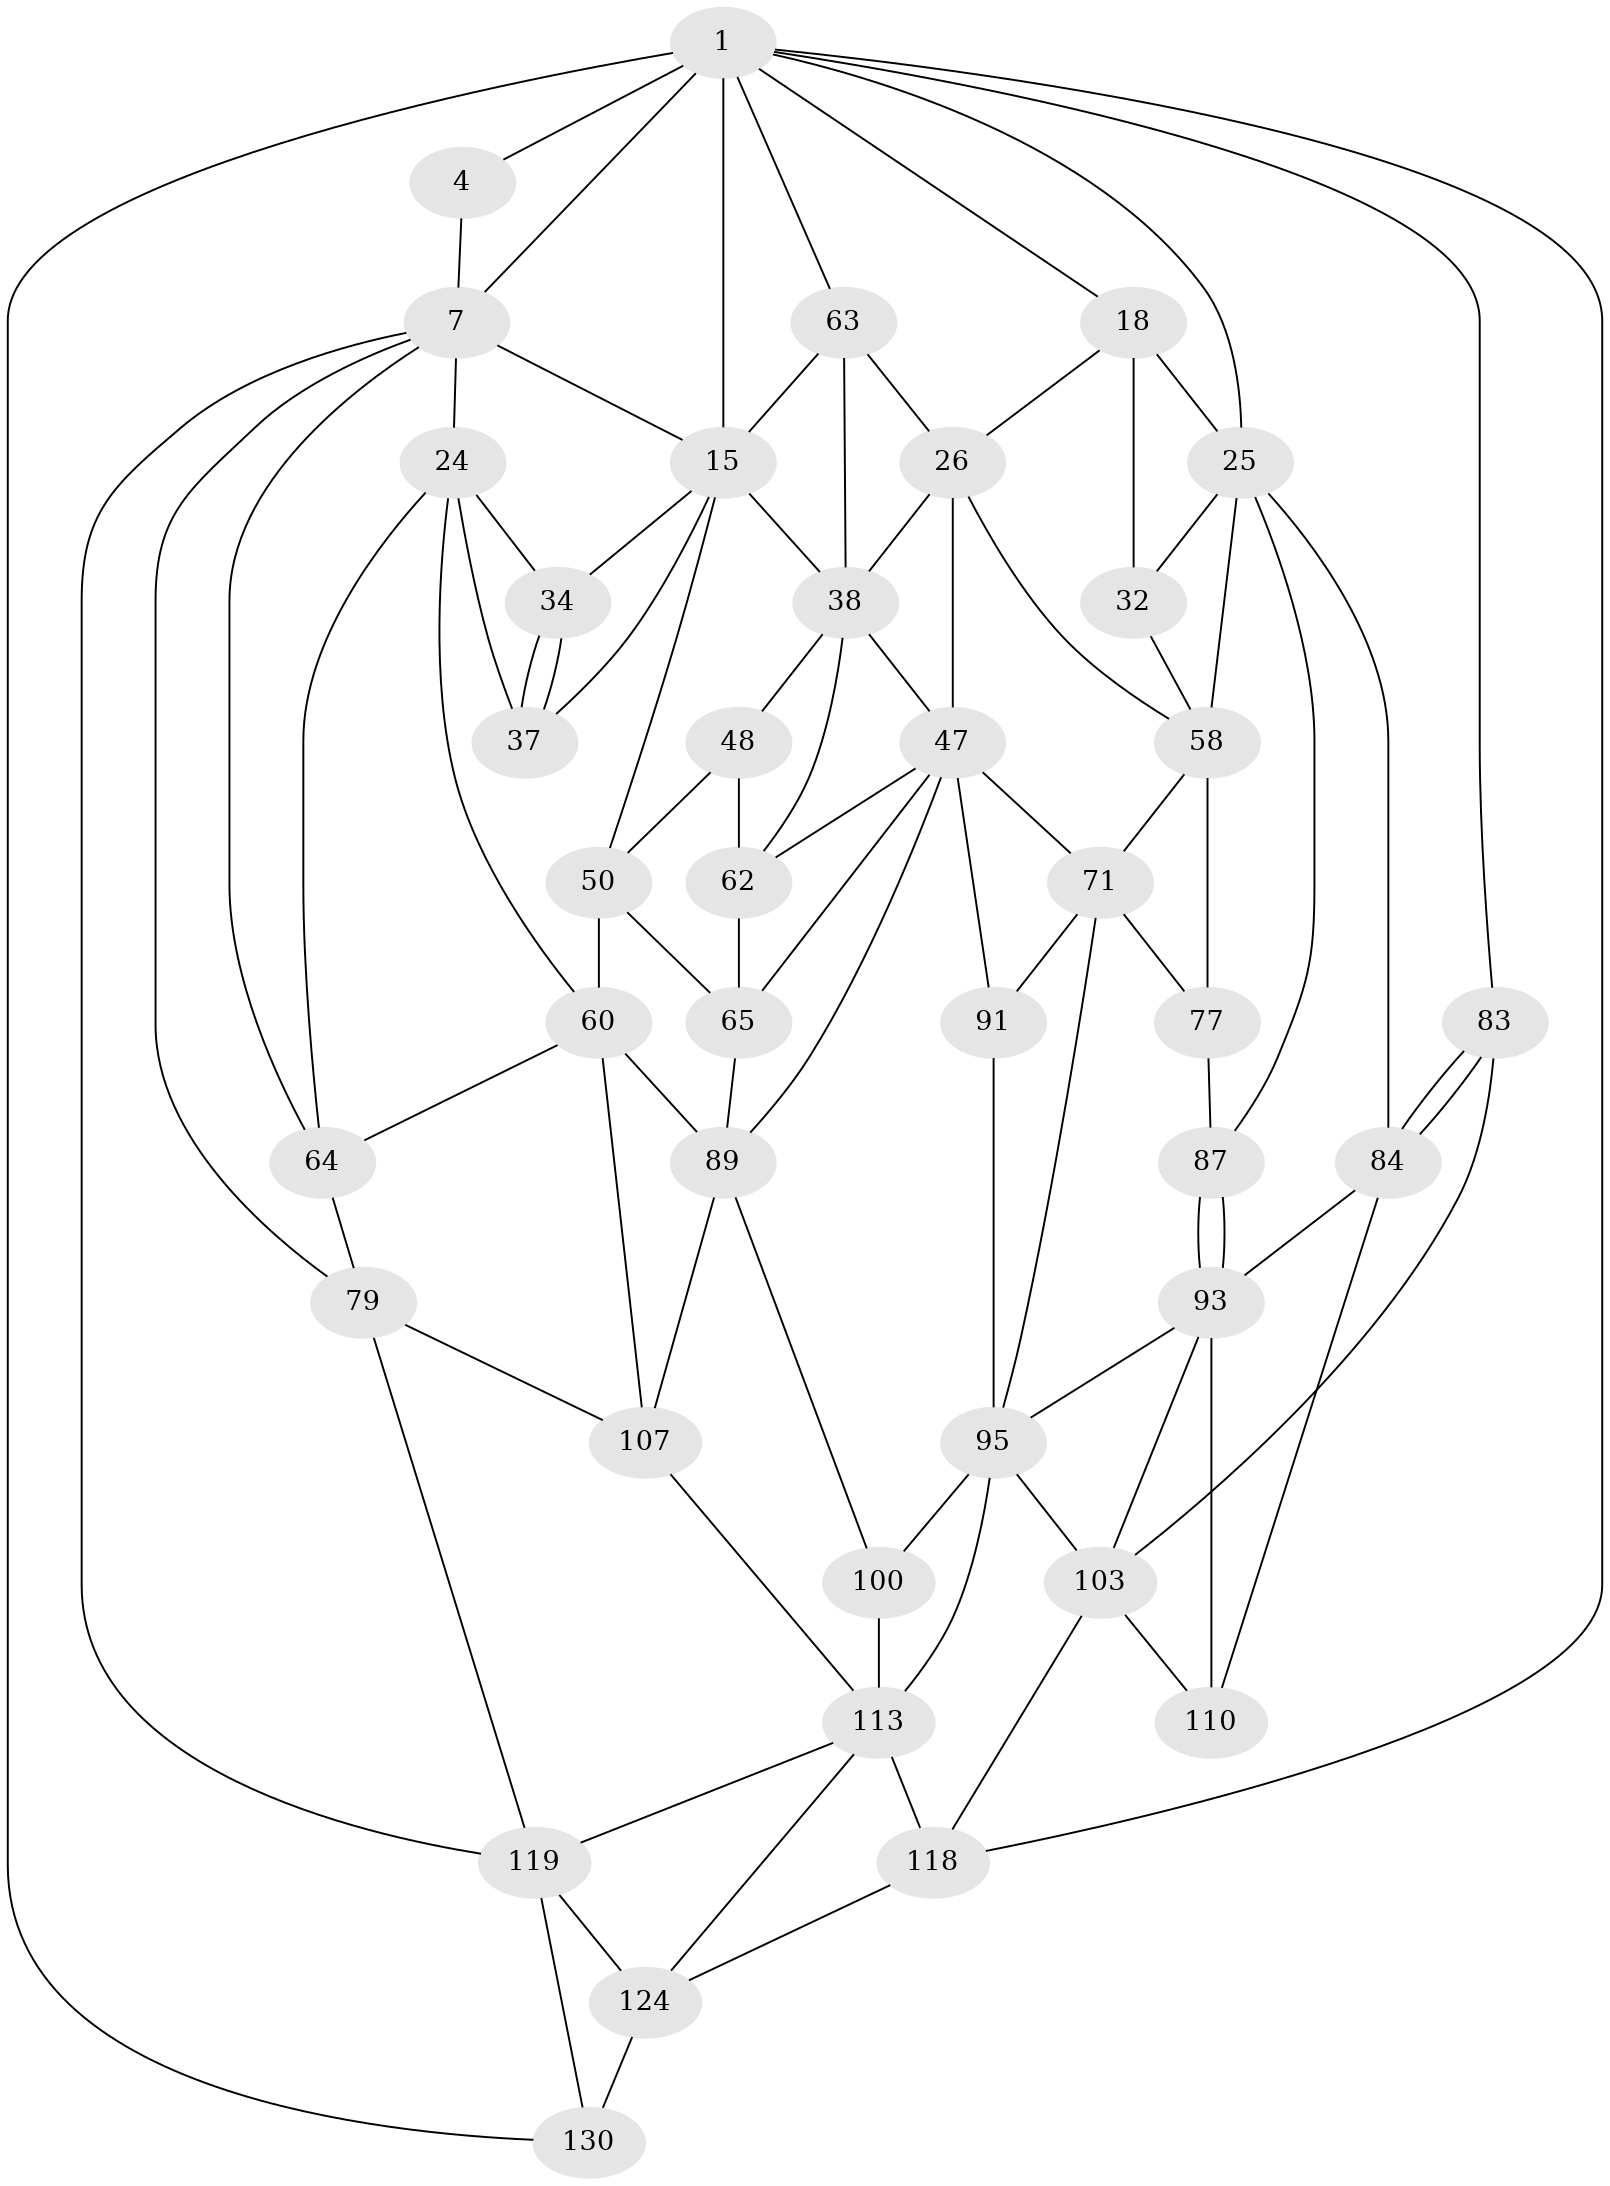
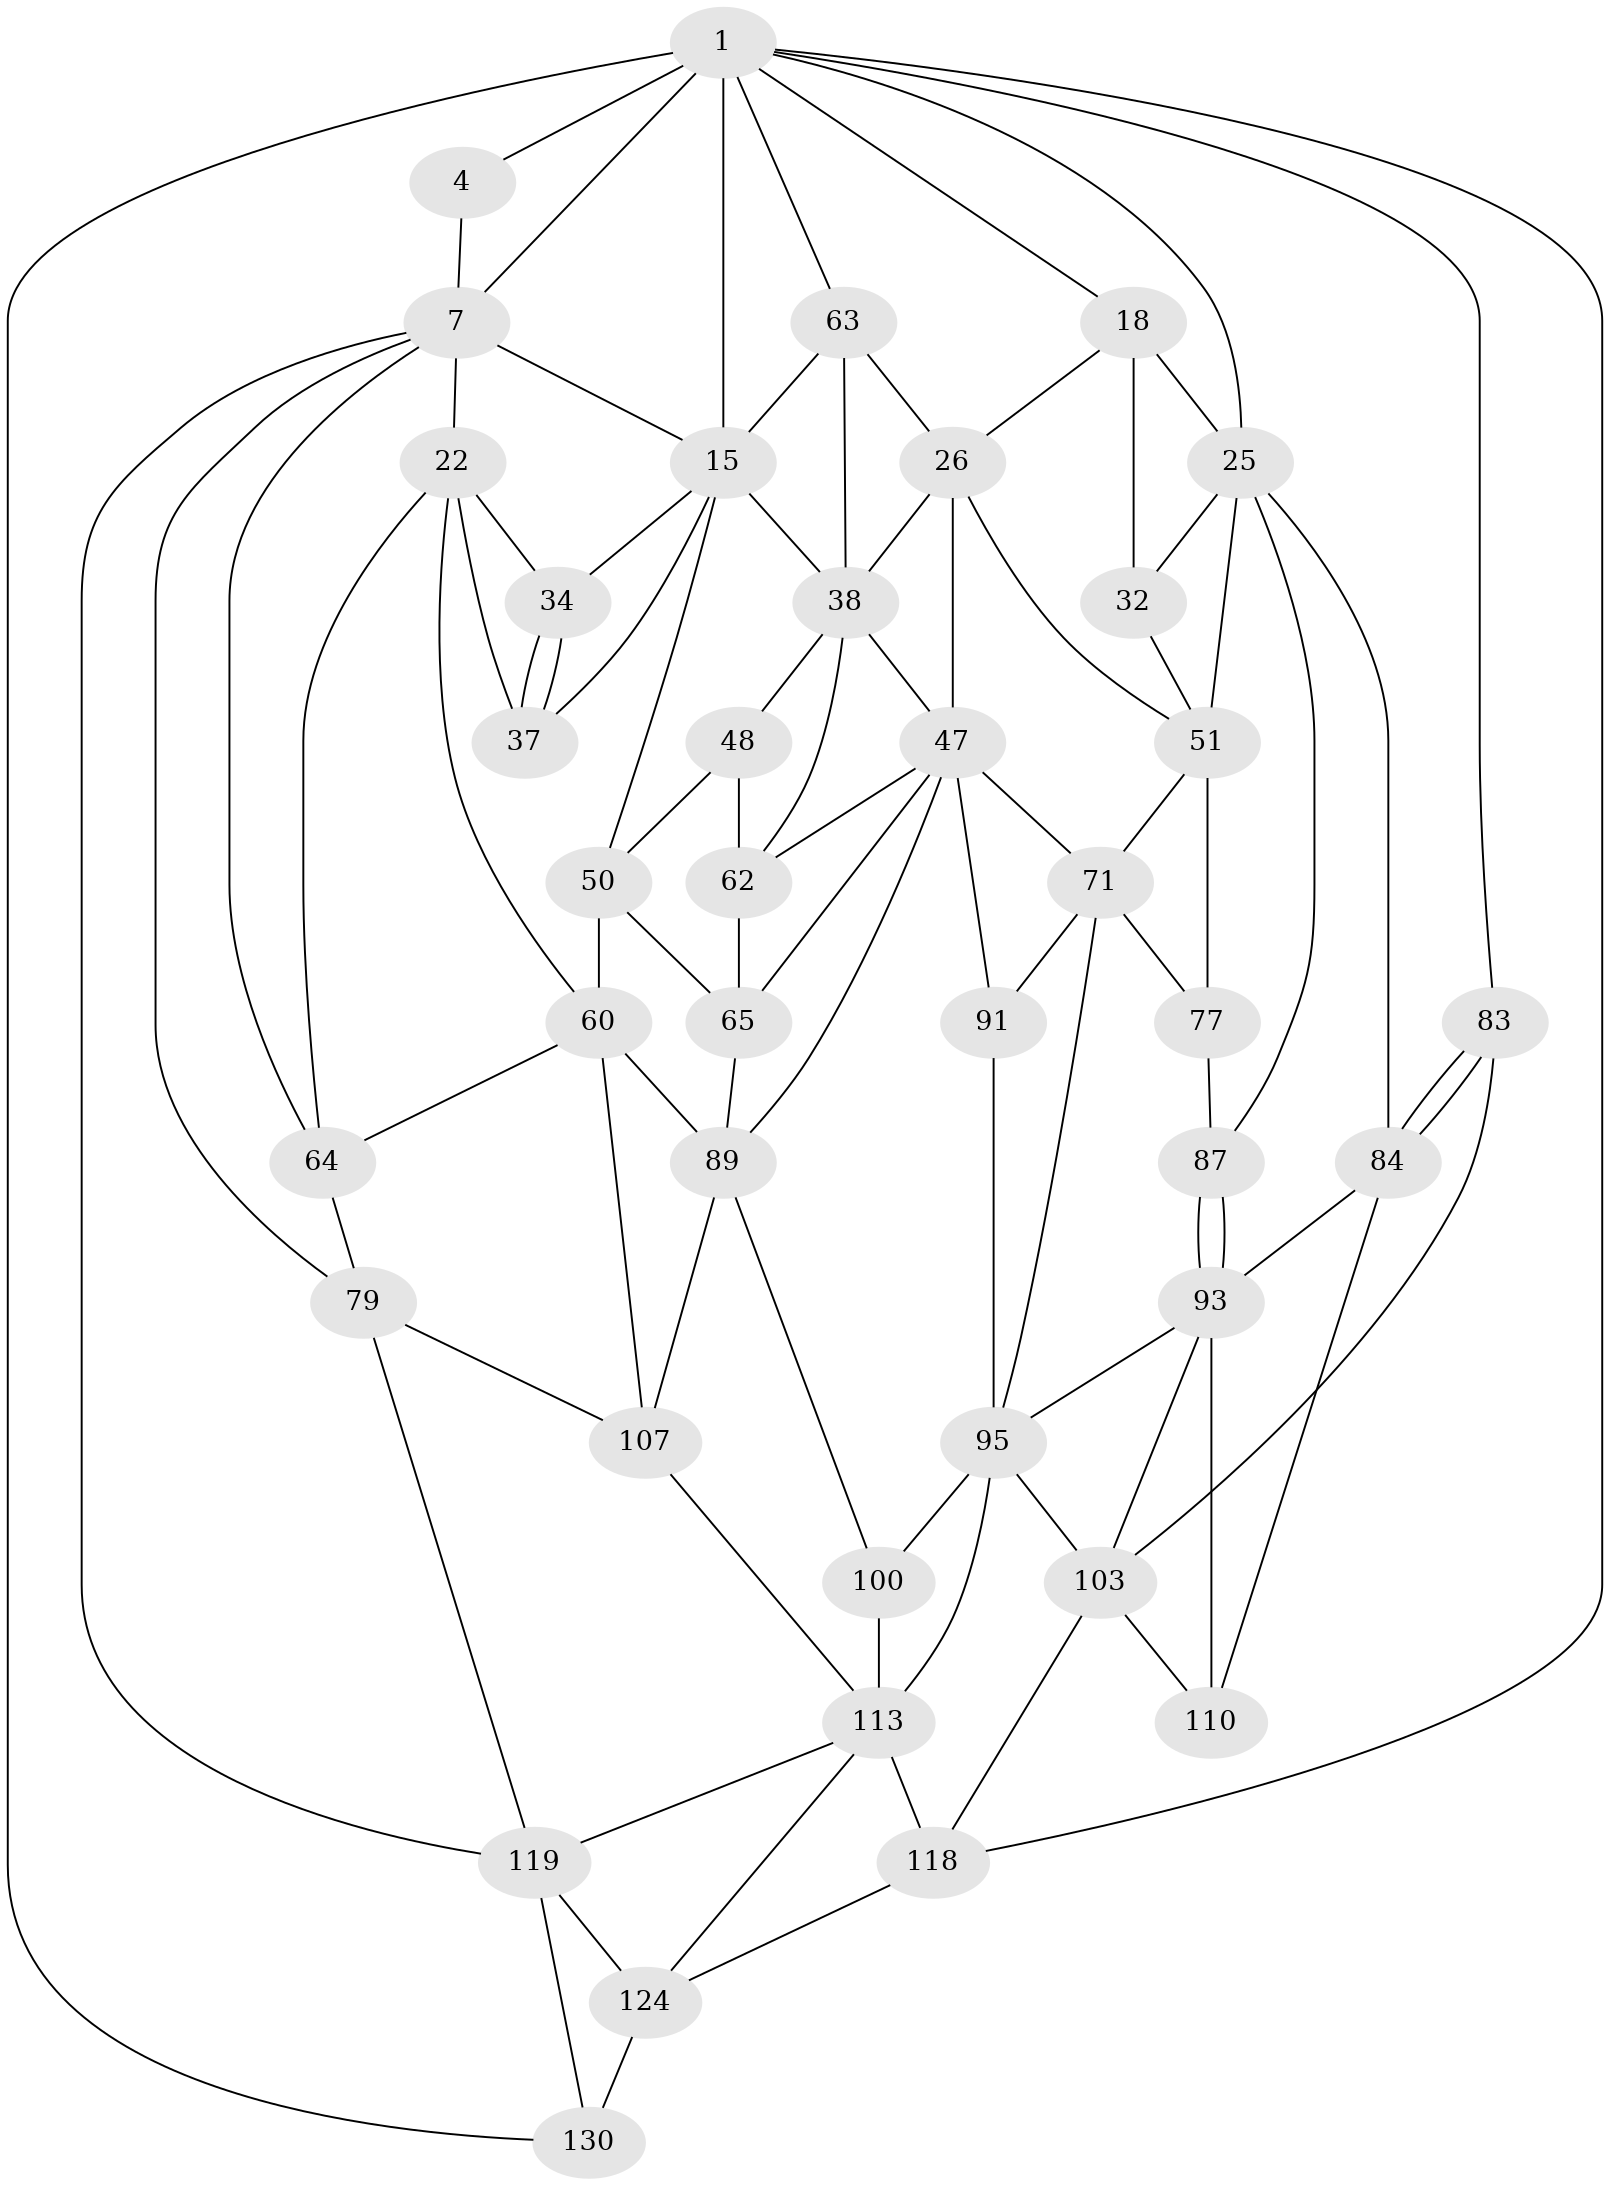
(453, 463) -> (453, 463)
(1208, 743) -> (1208, 743)
